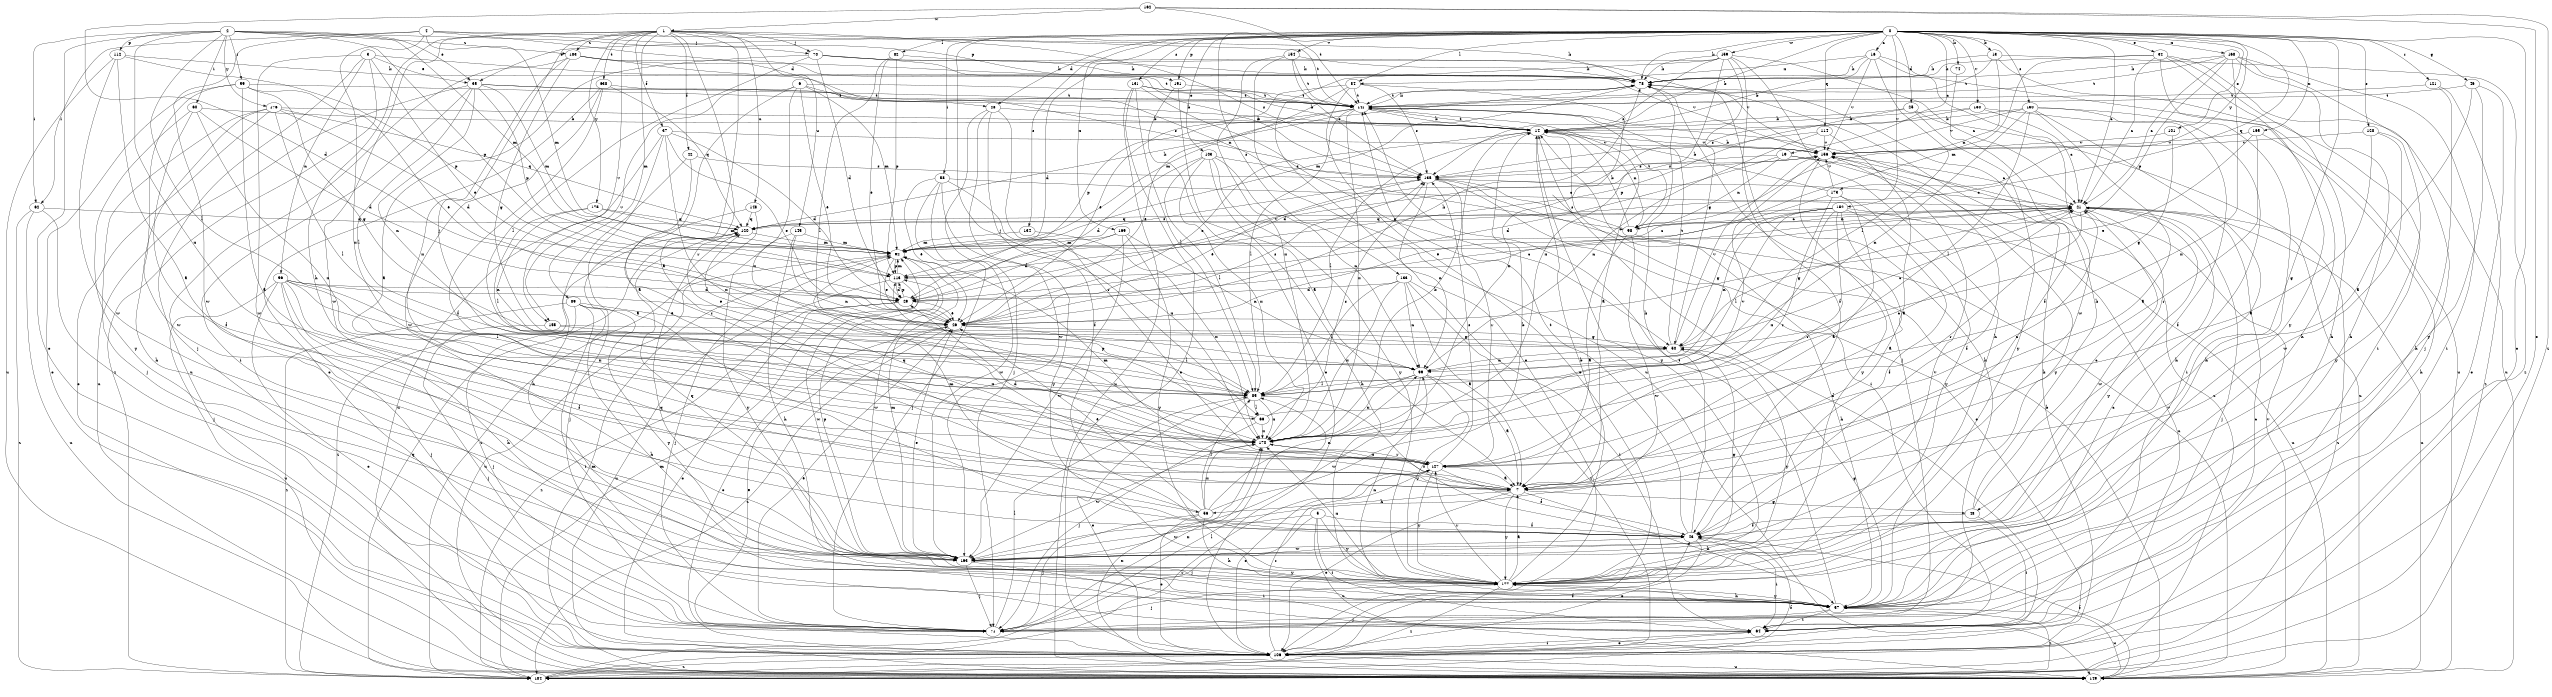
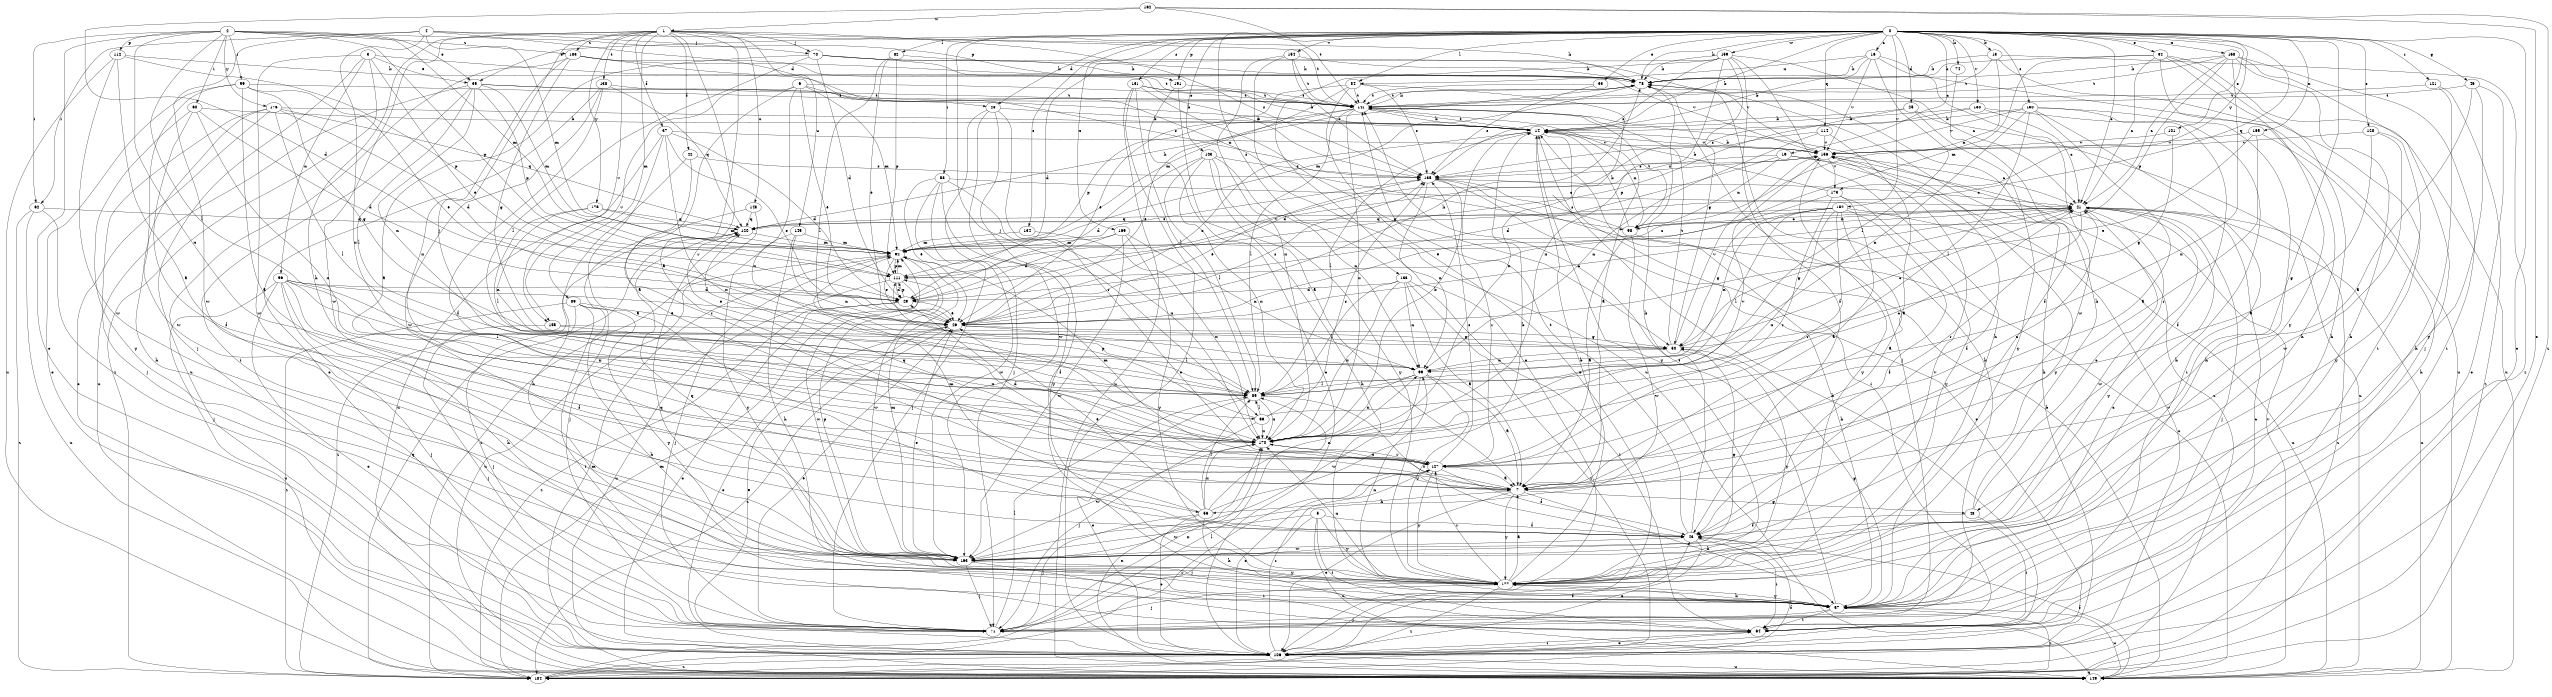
(604, 84) -> (604, 84)
none -> (1601, 84)
(1830, 175) -> (1835, 171)
(1491, 253) -> (1488, 276)
(897, 278) -> (897, 278)
(1833, 396) -> (1833, 396)
(1255, 407) -> (1258, 409)
(1155, 491) -> (1158, 543)
